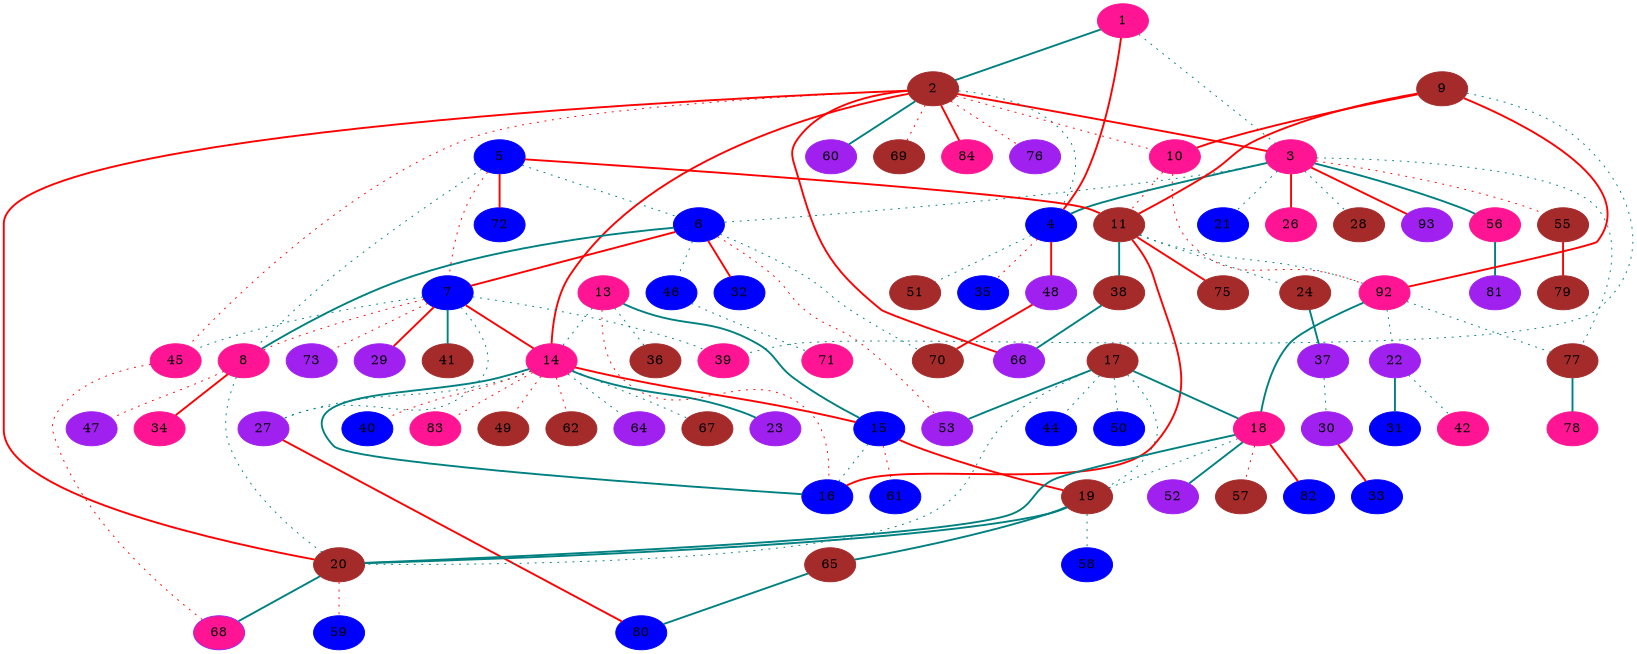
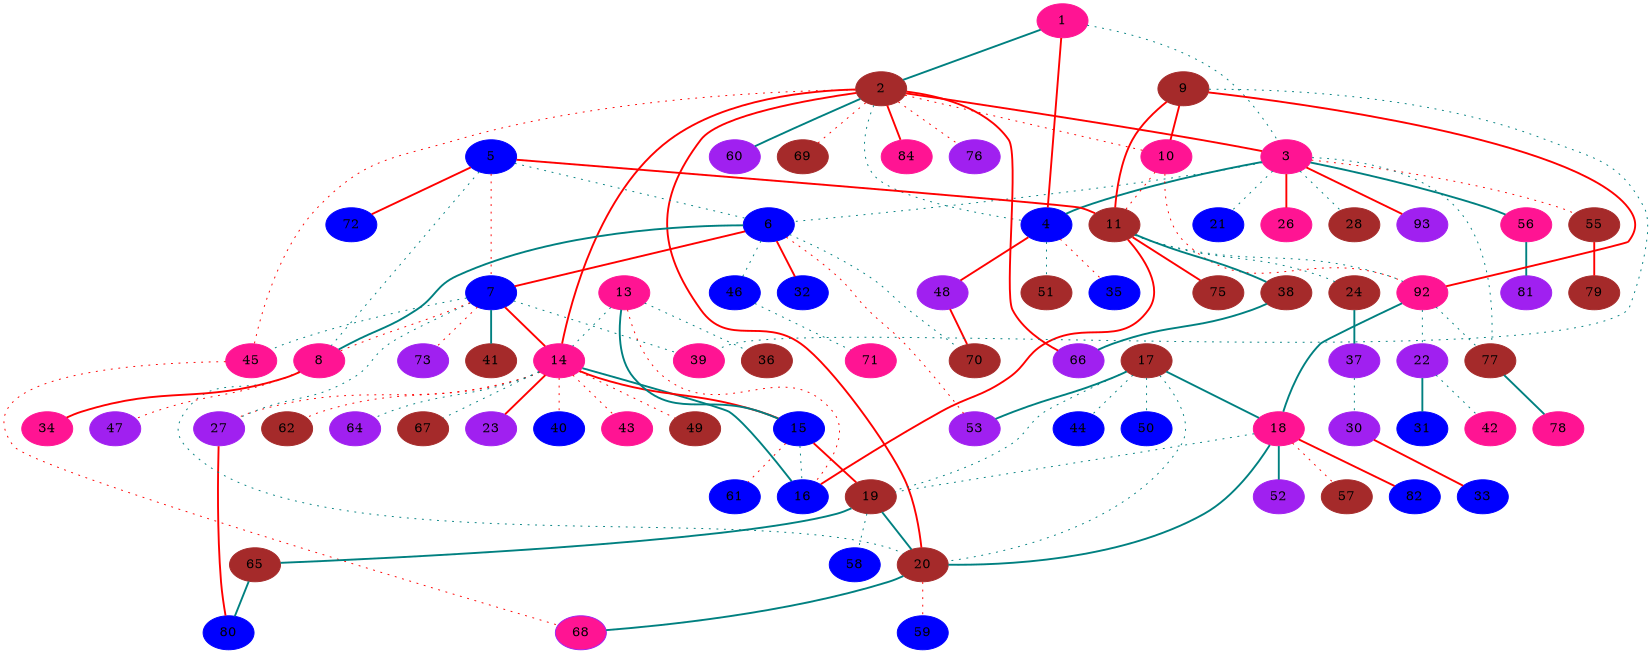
(380, 361) -> none
(408, 395) -> (366, 395)
(711, 403) -> (525, 395)
(435, 429) -> (627, 429)
